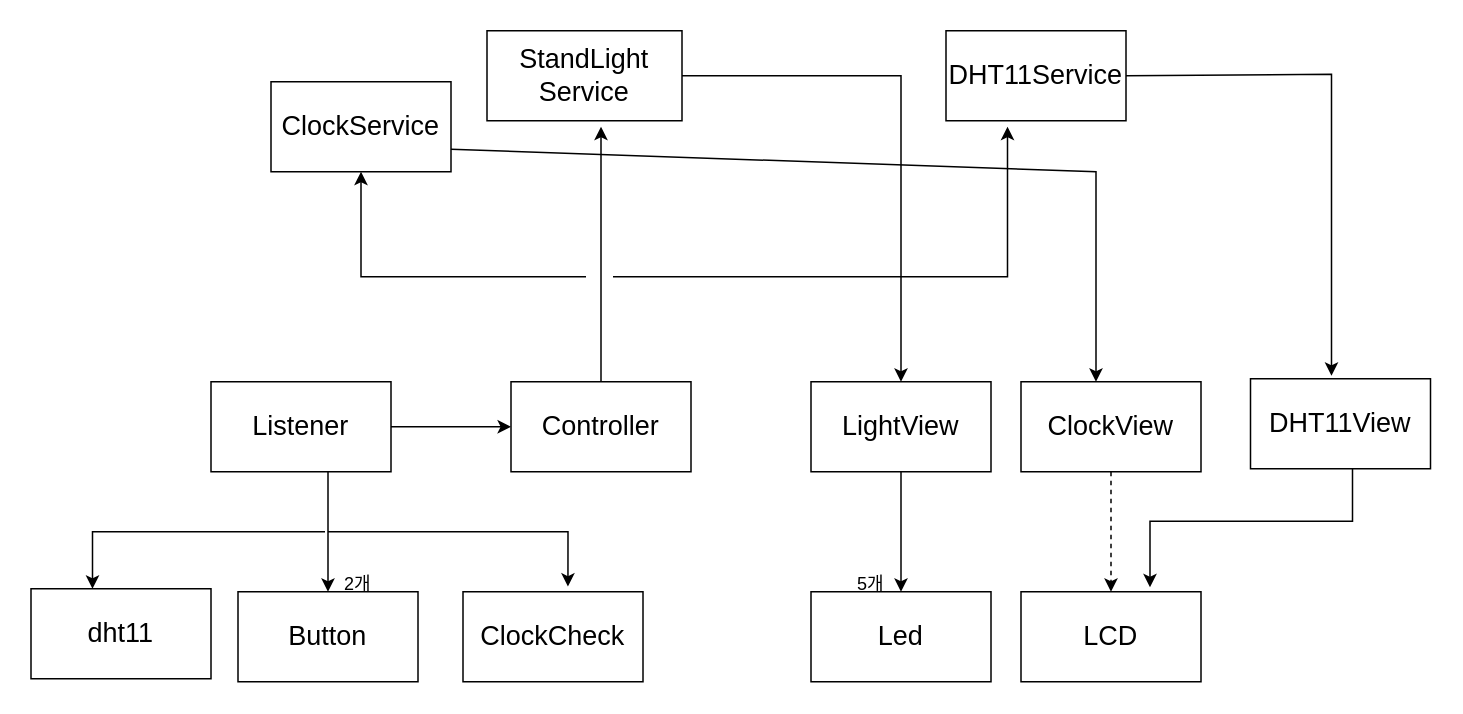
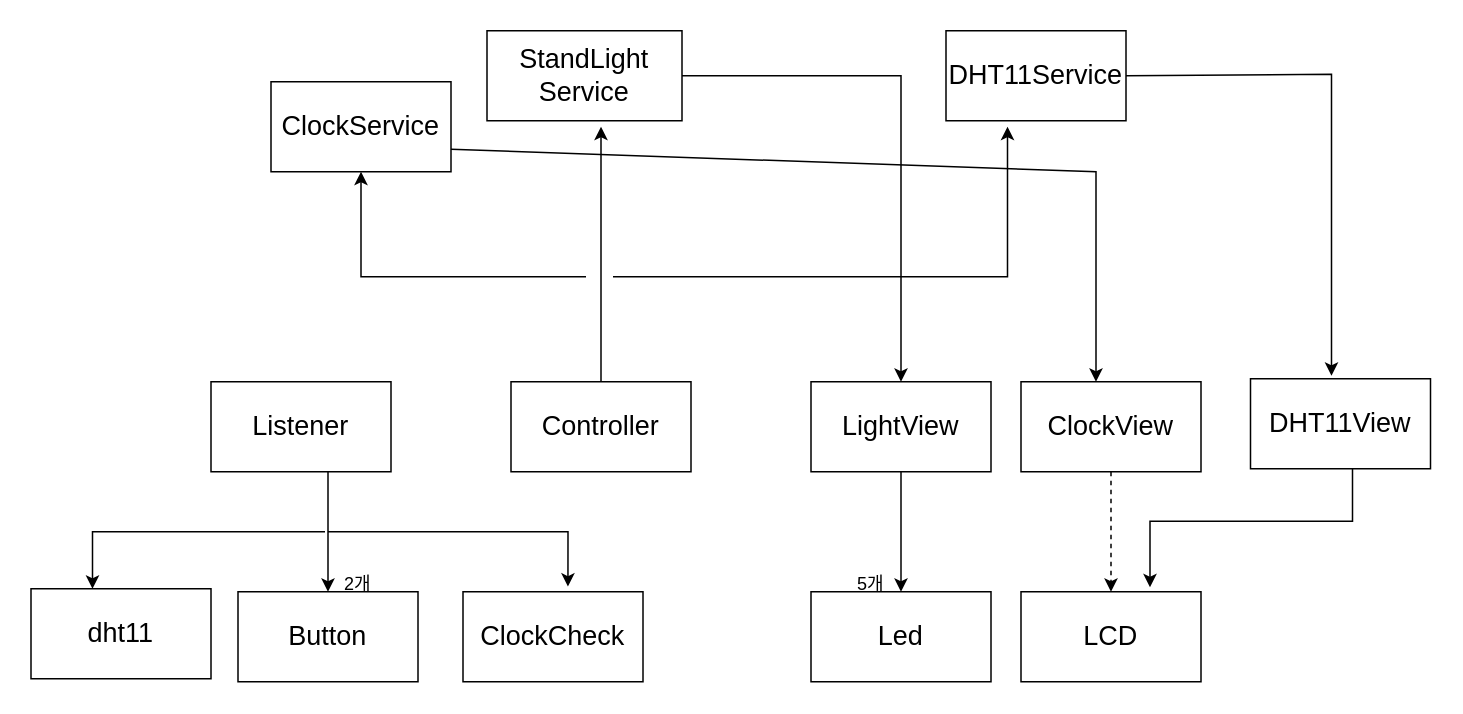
(446, 427) -> none
